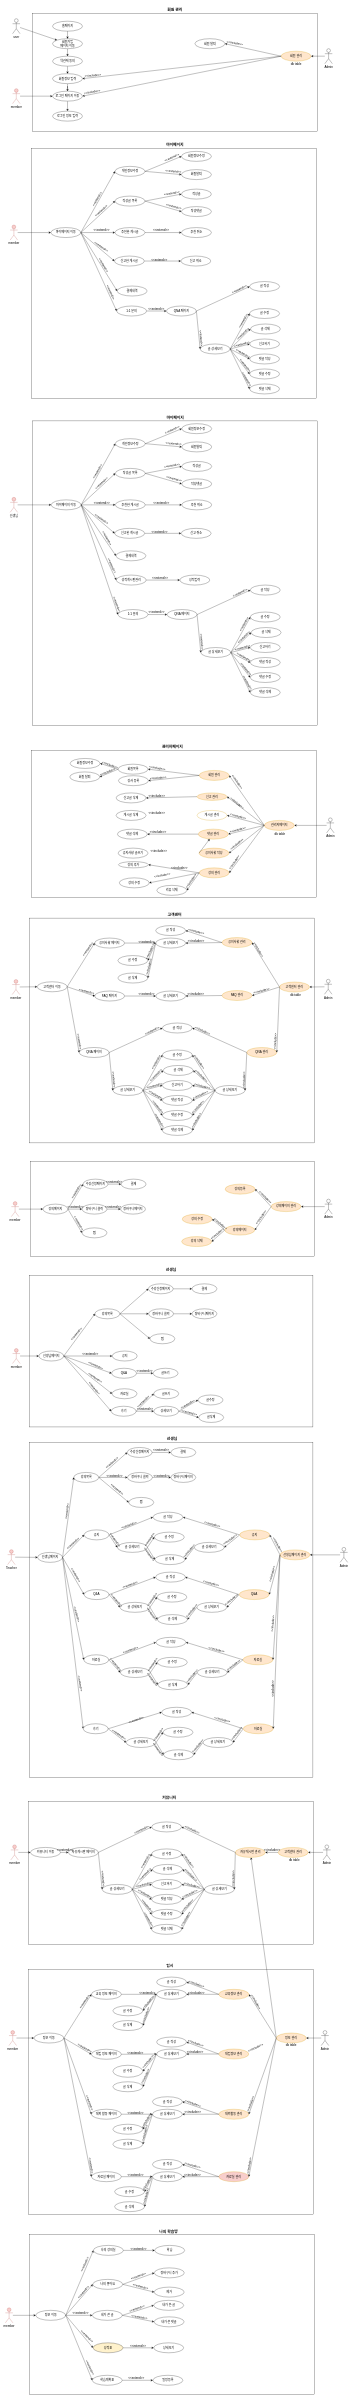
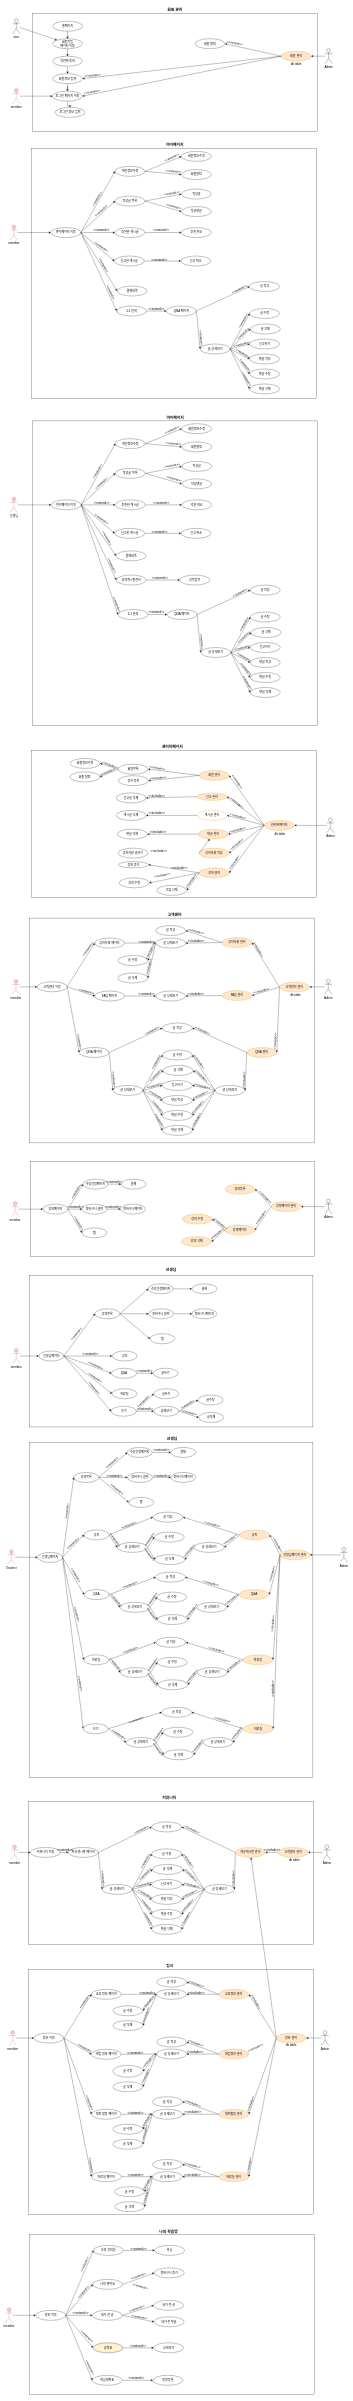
(68, 115) -> (70, 111)
none -> (149, 815)
(234, 2177) -> (234, 2177)
(151, 2292) -> none
(169, 2293) -> none
